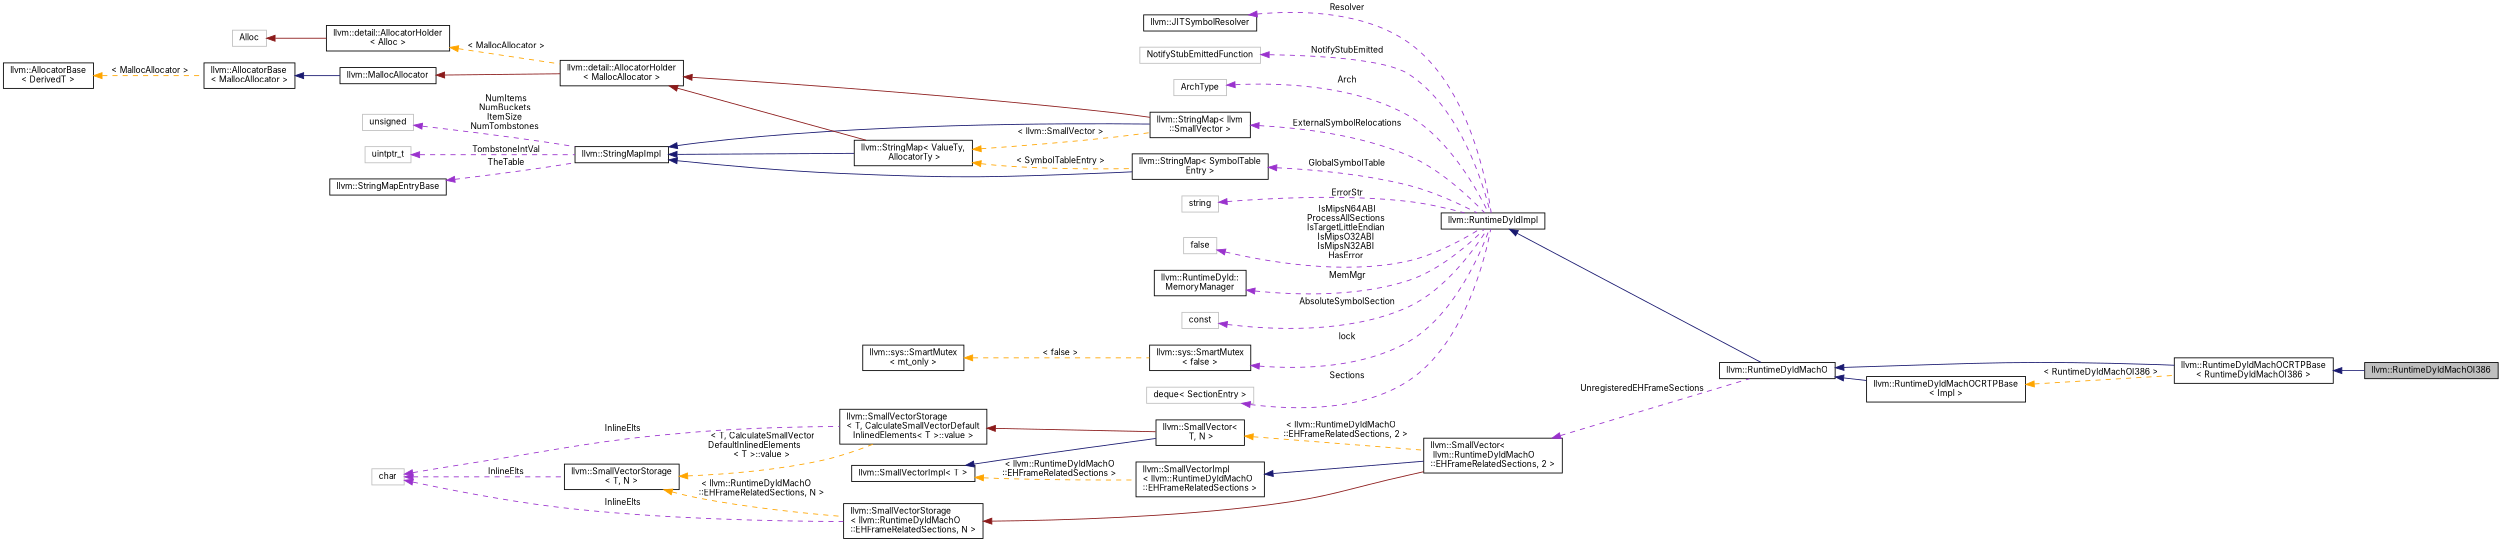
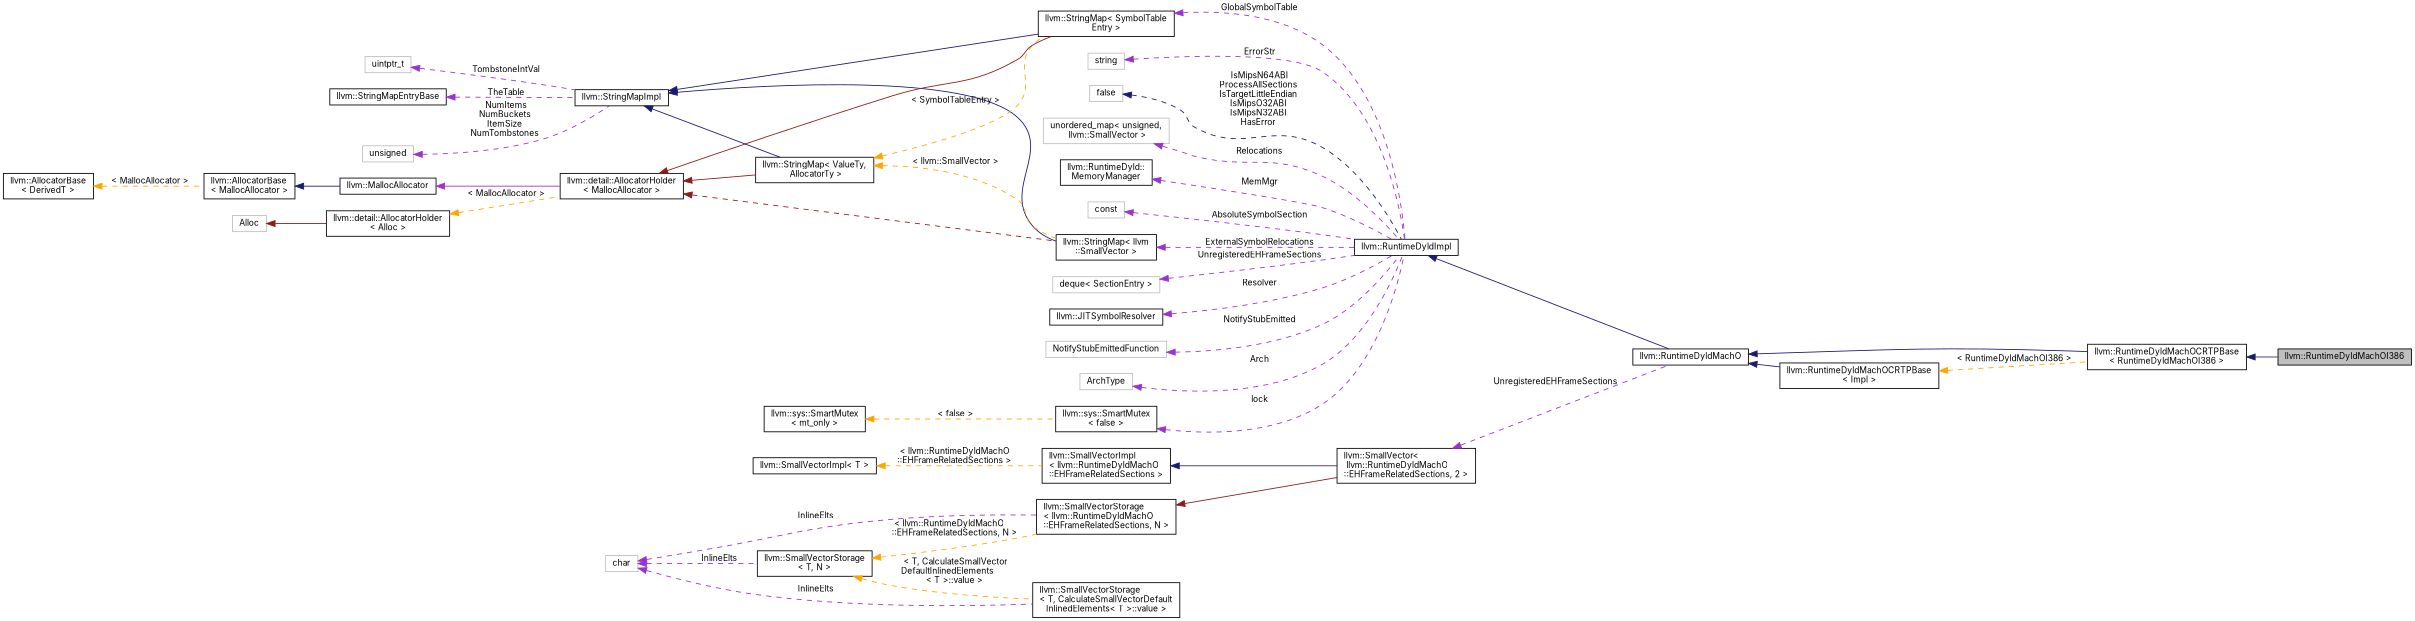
(502, 74) -> (502, 186)
(921, 94) -> (874, 218)
none -> (862, 106)
none -> (1106, 131)
(1356, 267) -> (1283, 136)
(1346, 376) -> (1258, 255)
(1200, 433) -> none
